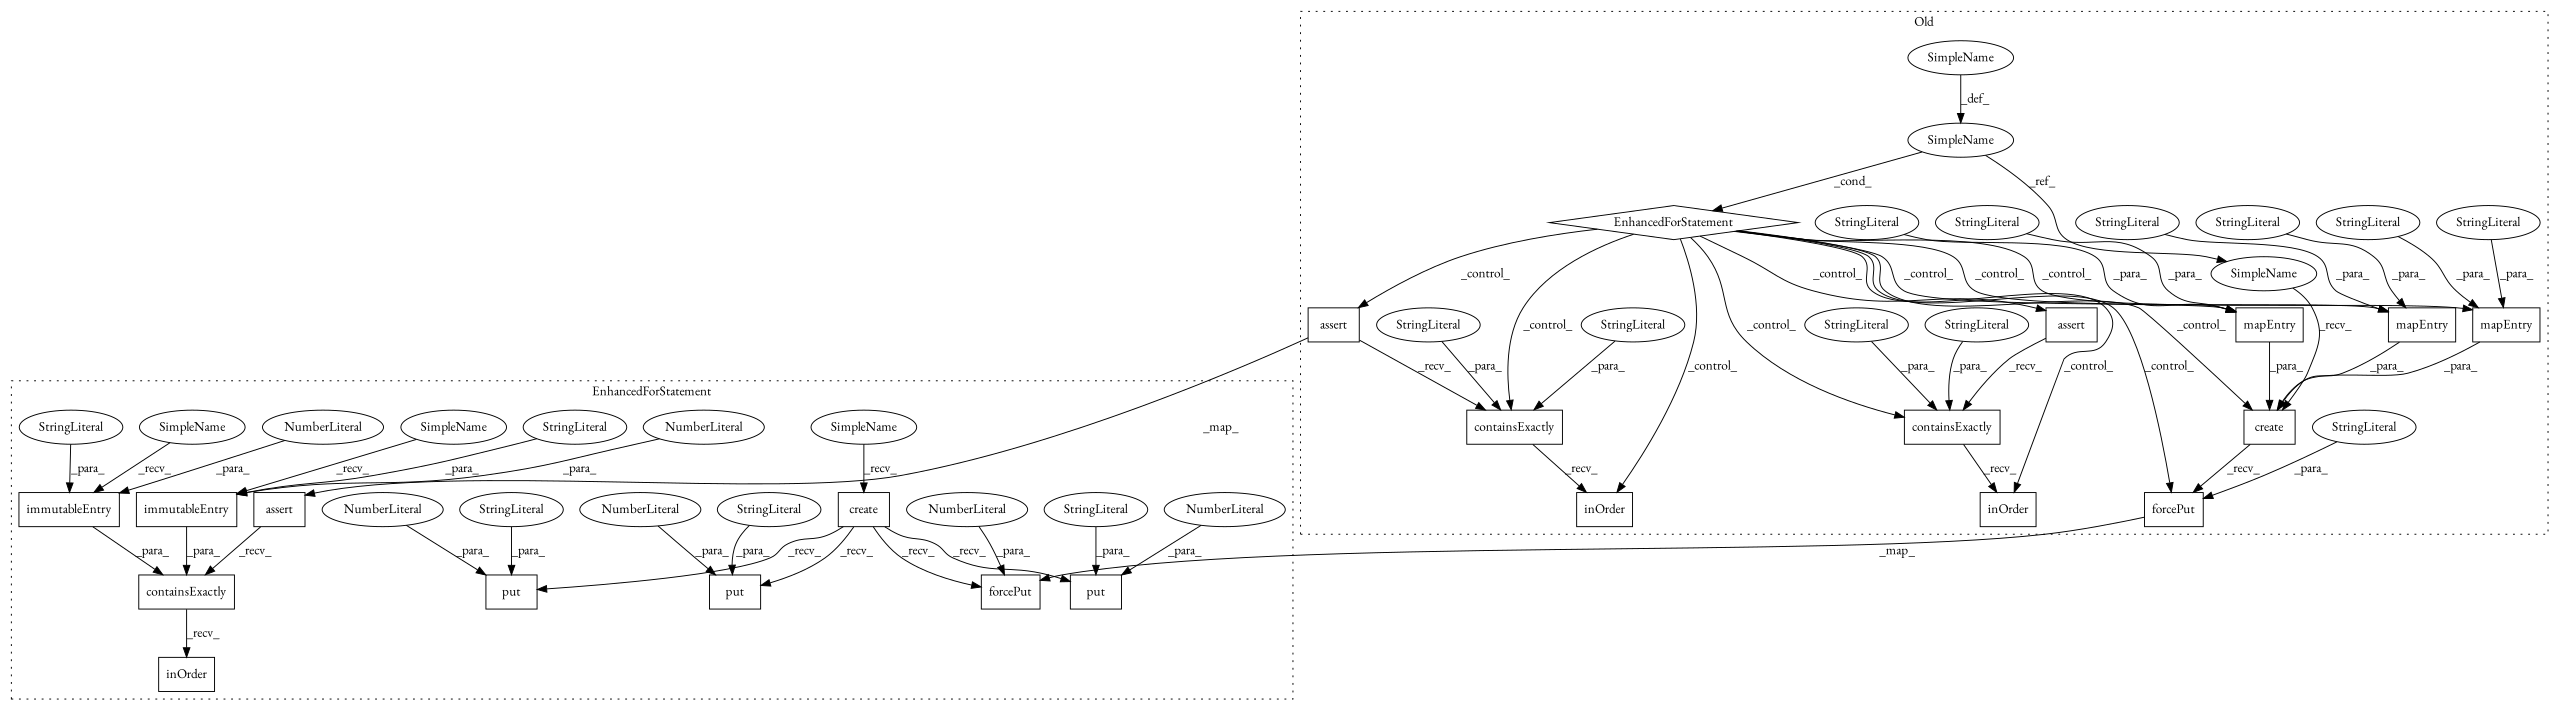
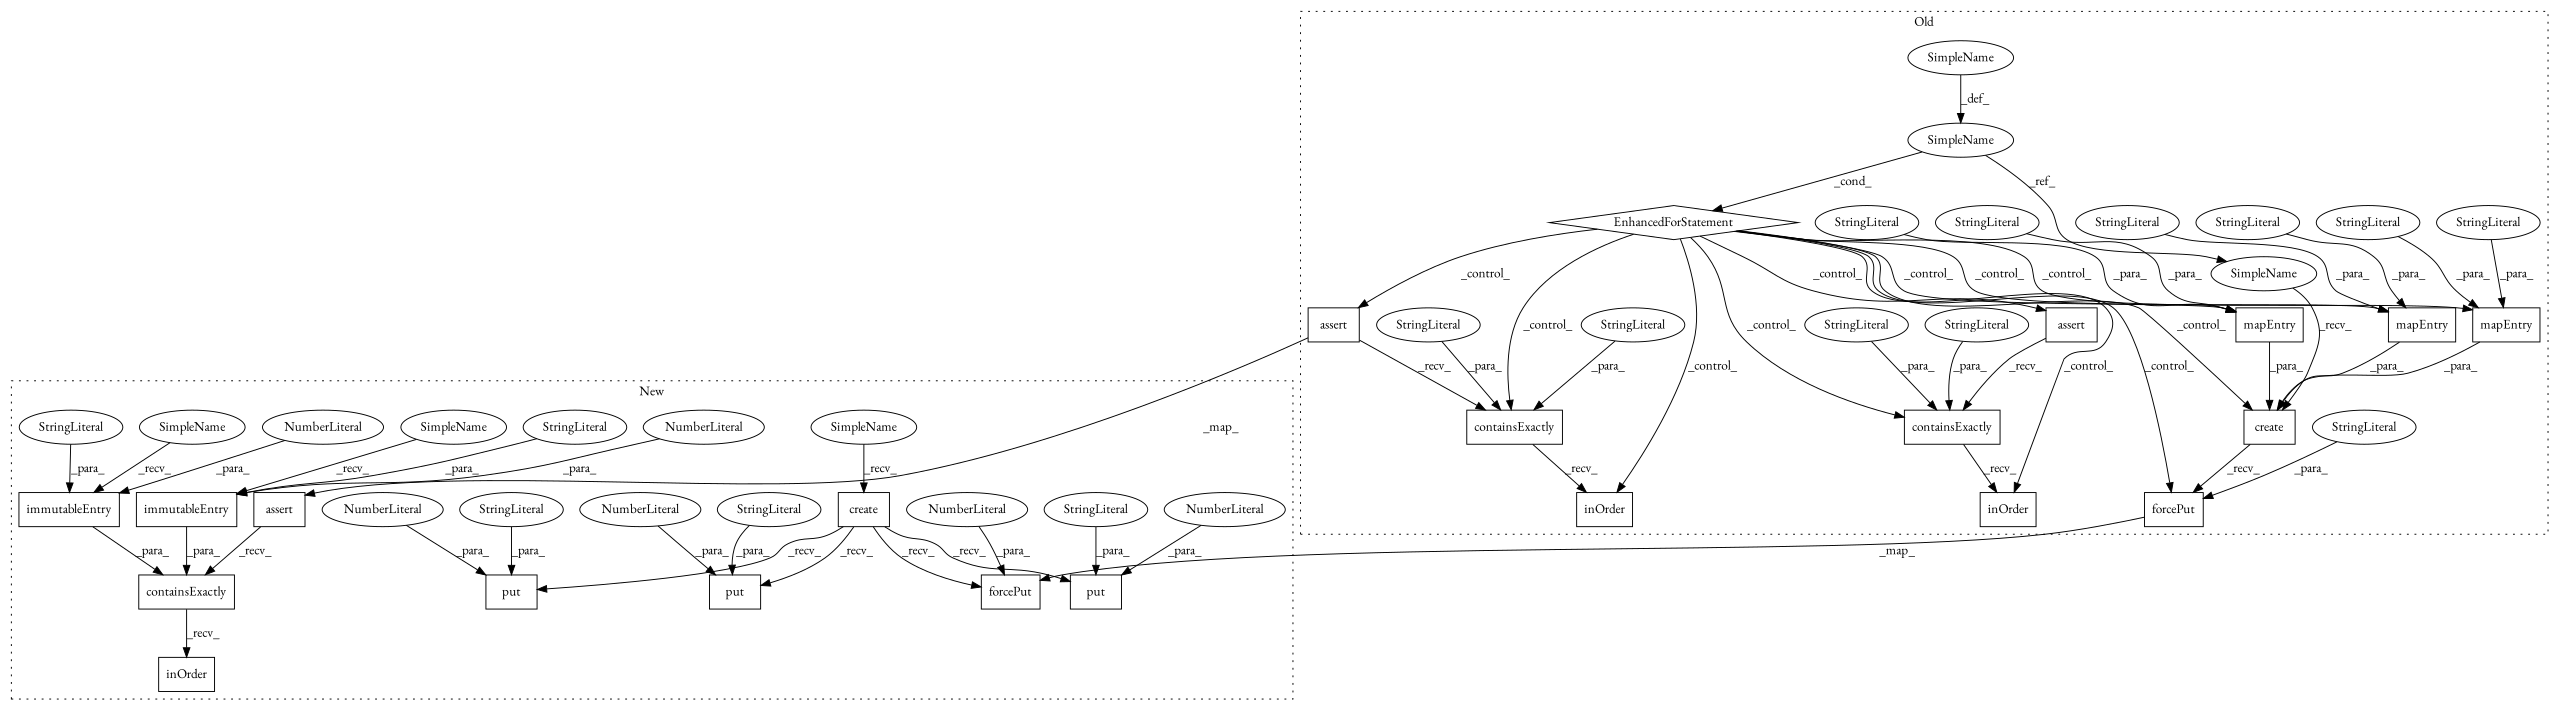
(652, 392) -> (652, 392)
